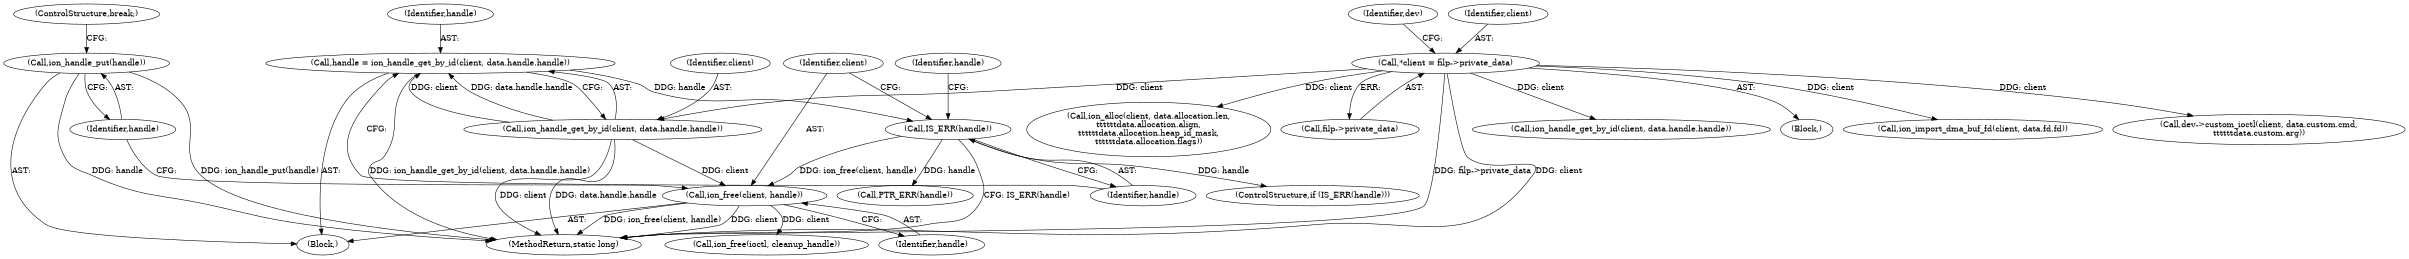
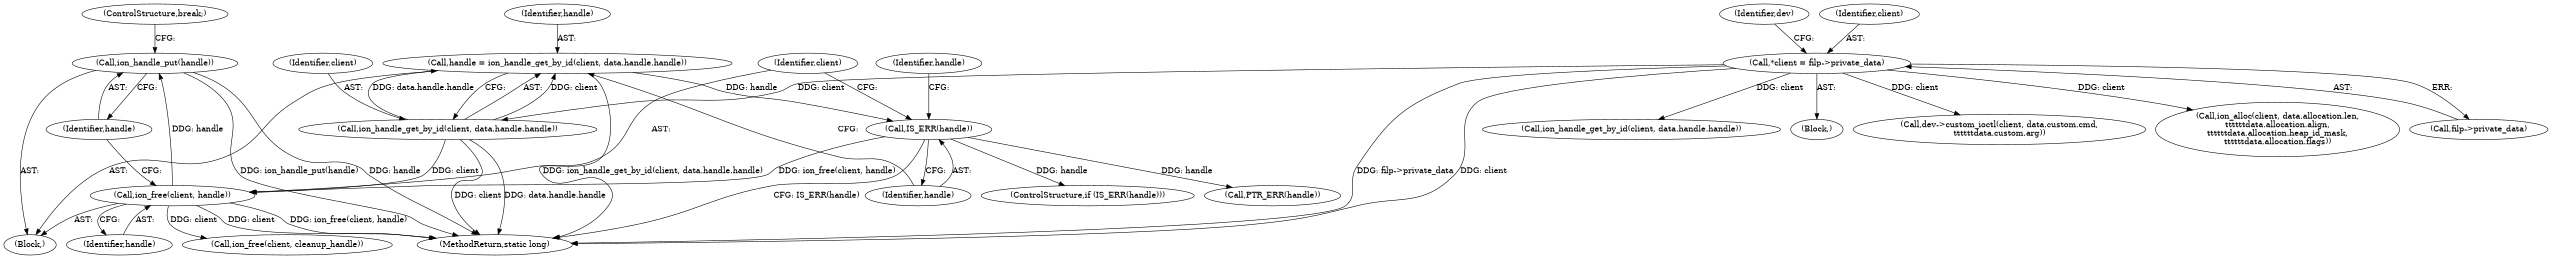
(1973, 129) -> none
none -> (170, 132)
(767, 245) -> (287, 245)
